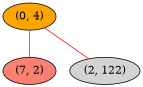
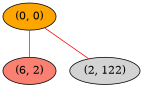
(29, 17) -> (29, 17)
(29, 71) -> (29, 71)
